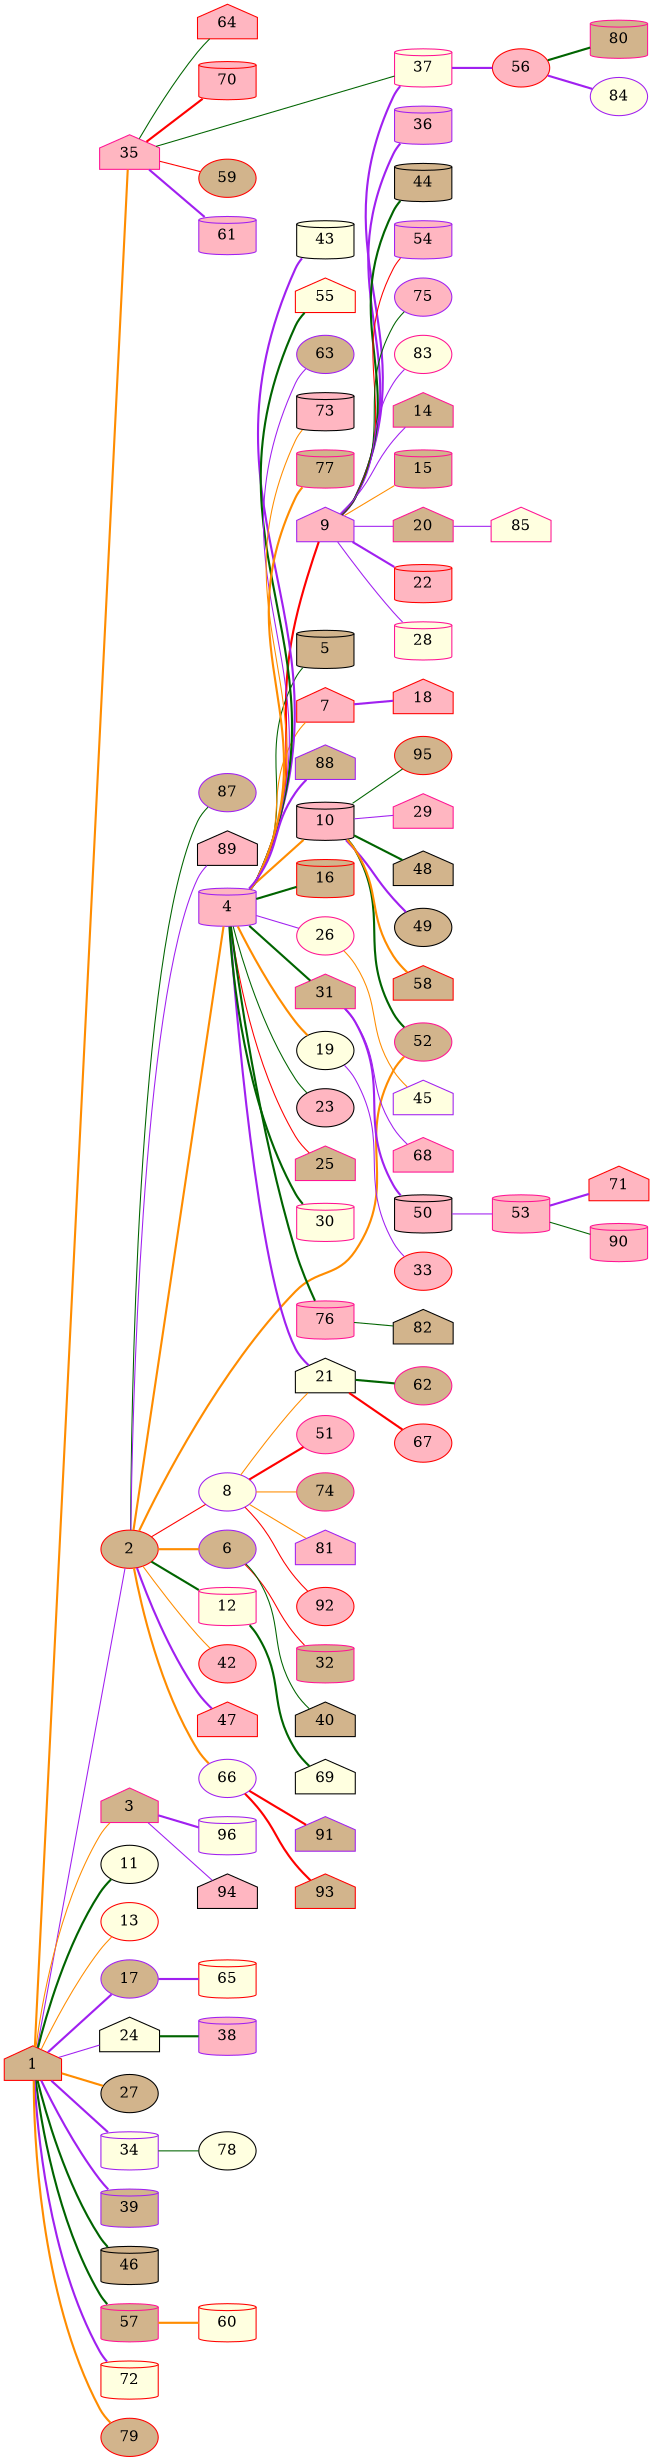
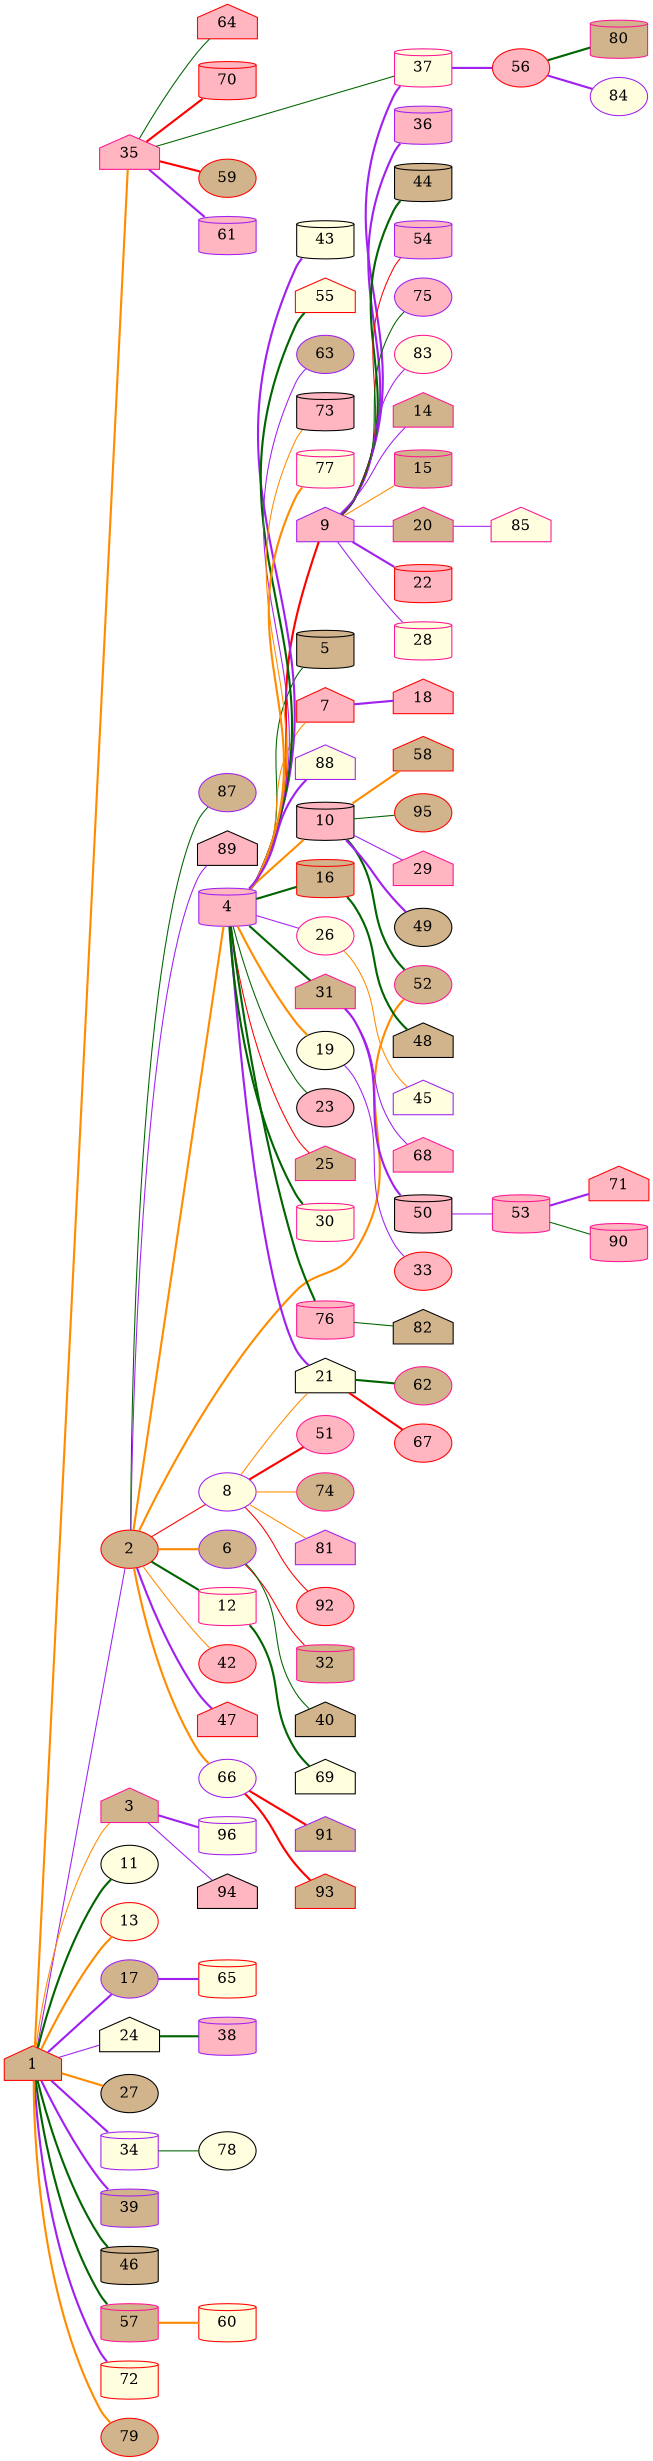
(180, 166) -> (180, 166)
(325, 469) -> (325, 469)
(325, 764) -> (325, 764)
(378, 848) -> (375, 964)
(73, 1991) -> (73, 1991)
